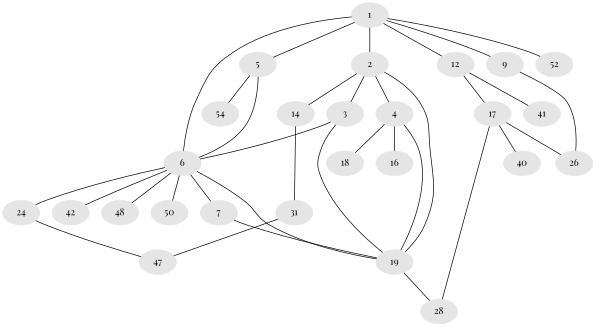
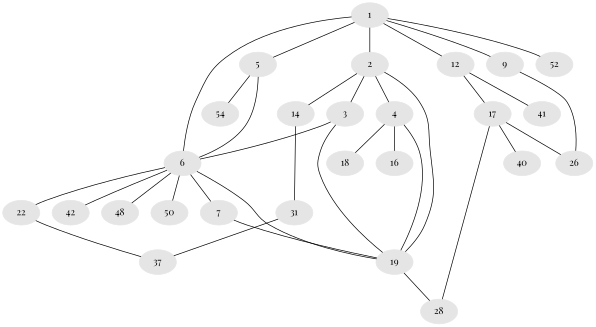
(21, 213) -> (21, 213)
(158, 262) -> (158, 262)
